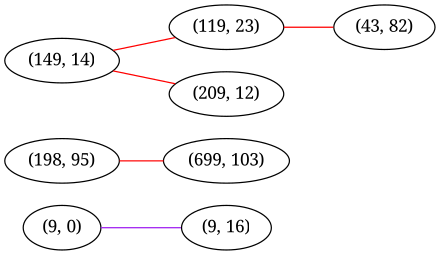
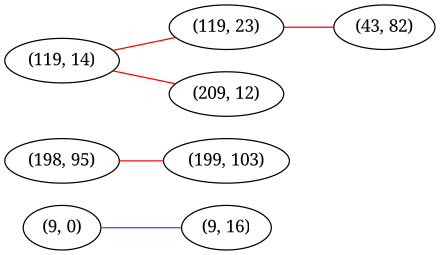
(62, 61) -> (62, 61)
(226, 161) -> (226, 161)
